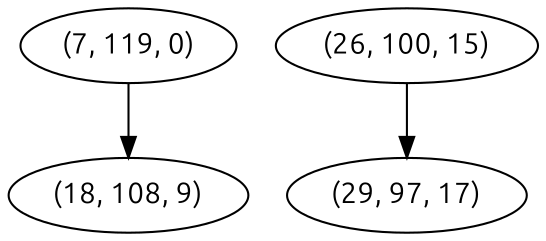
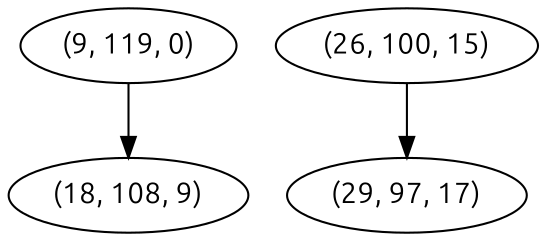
(129, 46) -> (129, 46)
